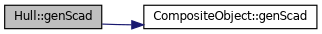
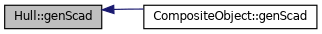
(117, 25) -> (129, 9)
